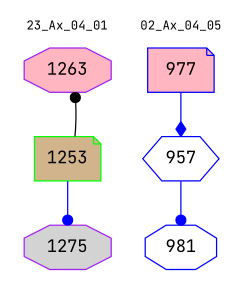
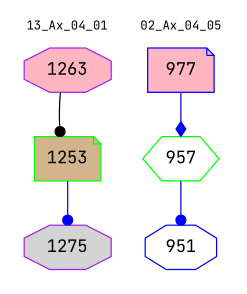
(68, 26) -> (68, 26)
(76, 120) -> (59, 110)
(181, 159) -> (181, 159)
(181, 247) -> (181, 247)
